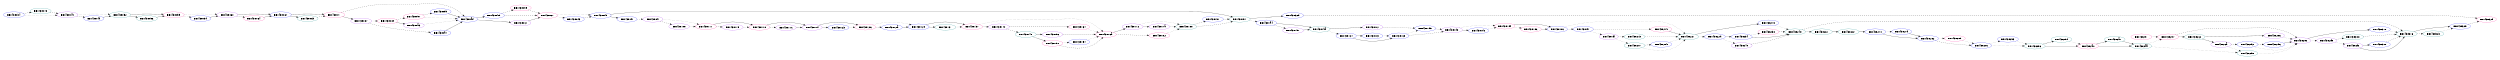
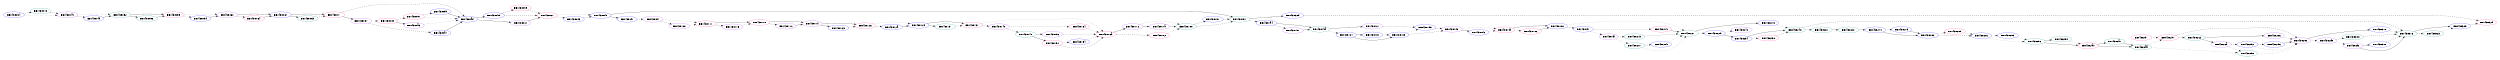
(1770, 40) -> none
